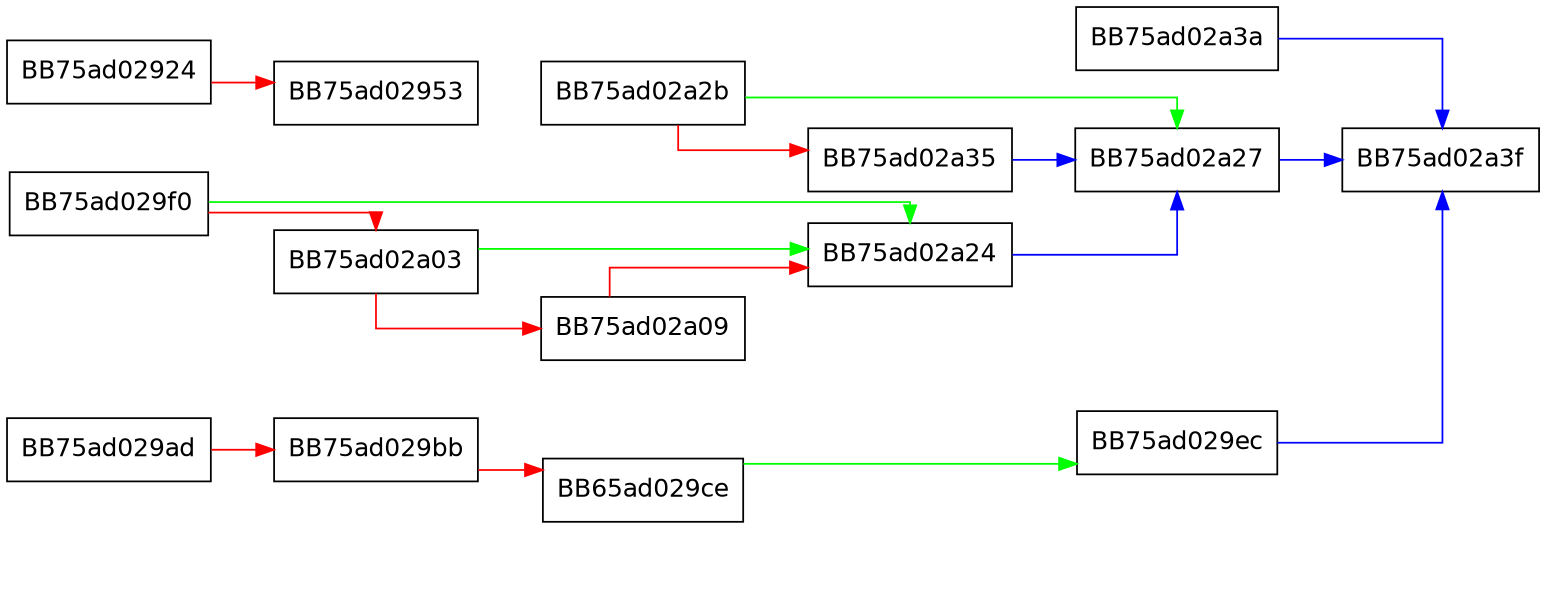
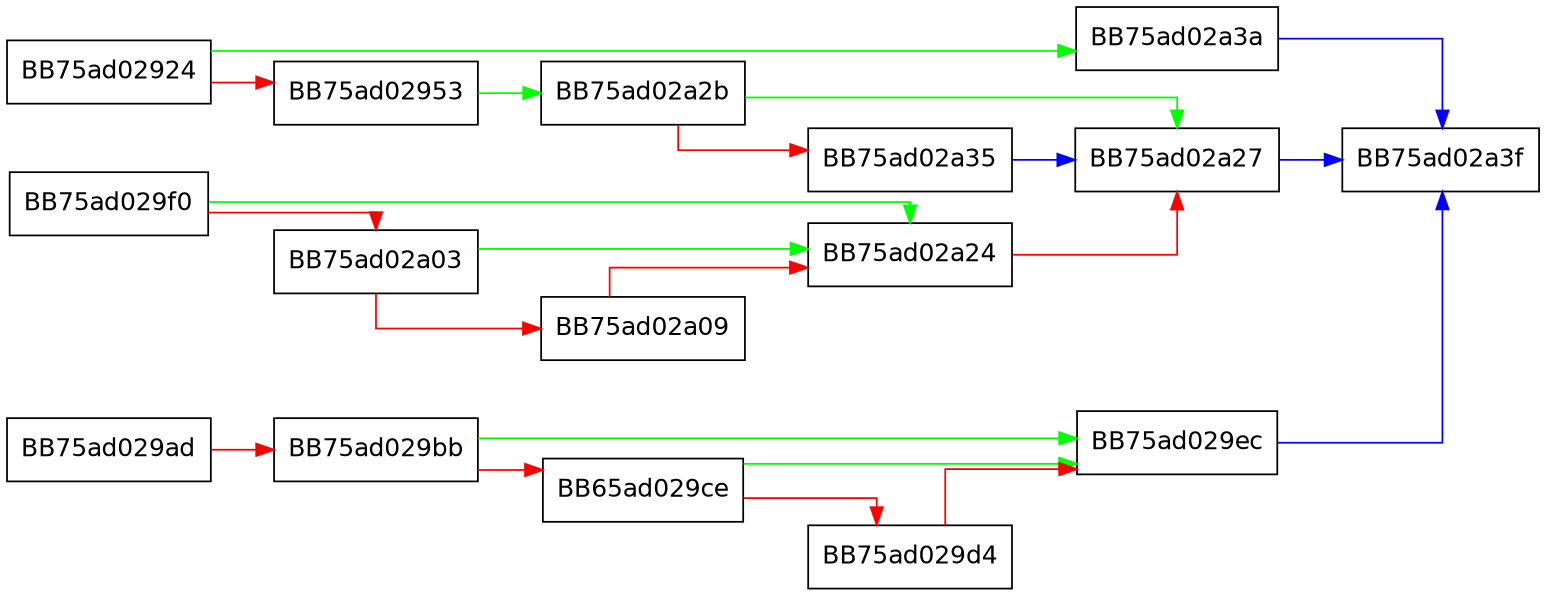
none -> (635, 51)
none -> (501, 93)
(1117, 255) -> (1117, 255)
none -> (769, 438)
none -> (910, 557)
